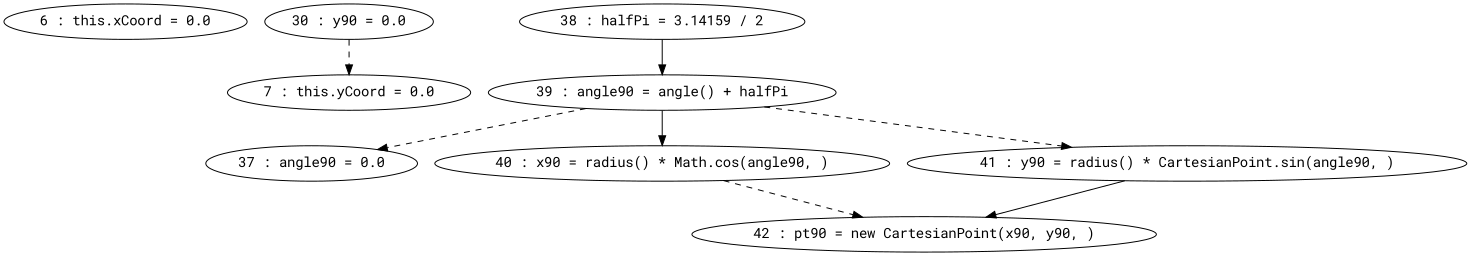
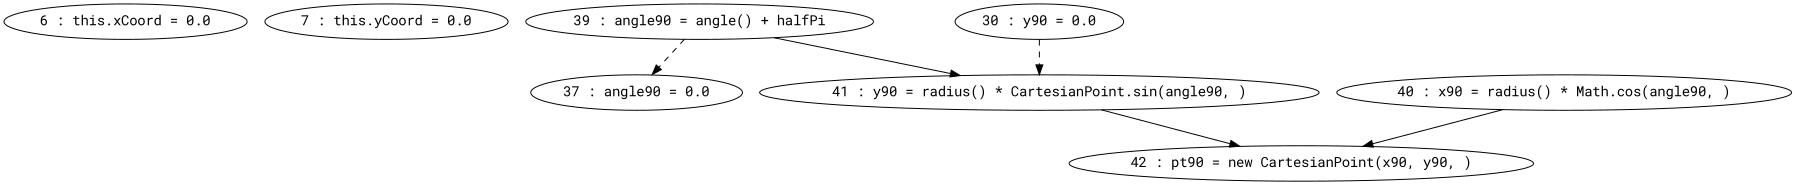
(662, 22) -> none
(349, 52) -> (1039, 52)
(662, 123) -> none
(913, 126) -> (862, 56)
(788, 198) -> (1438, 127)
